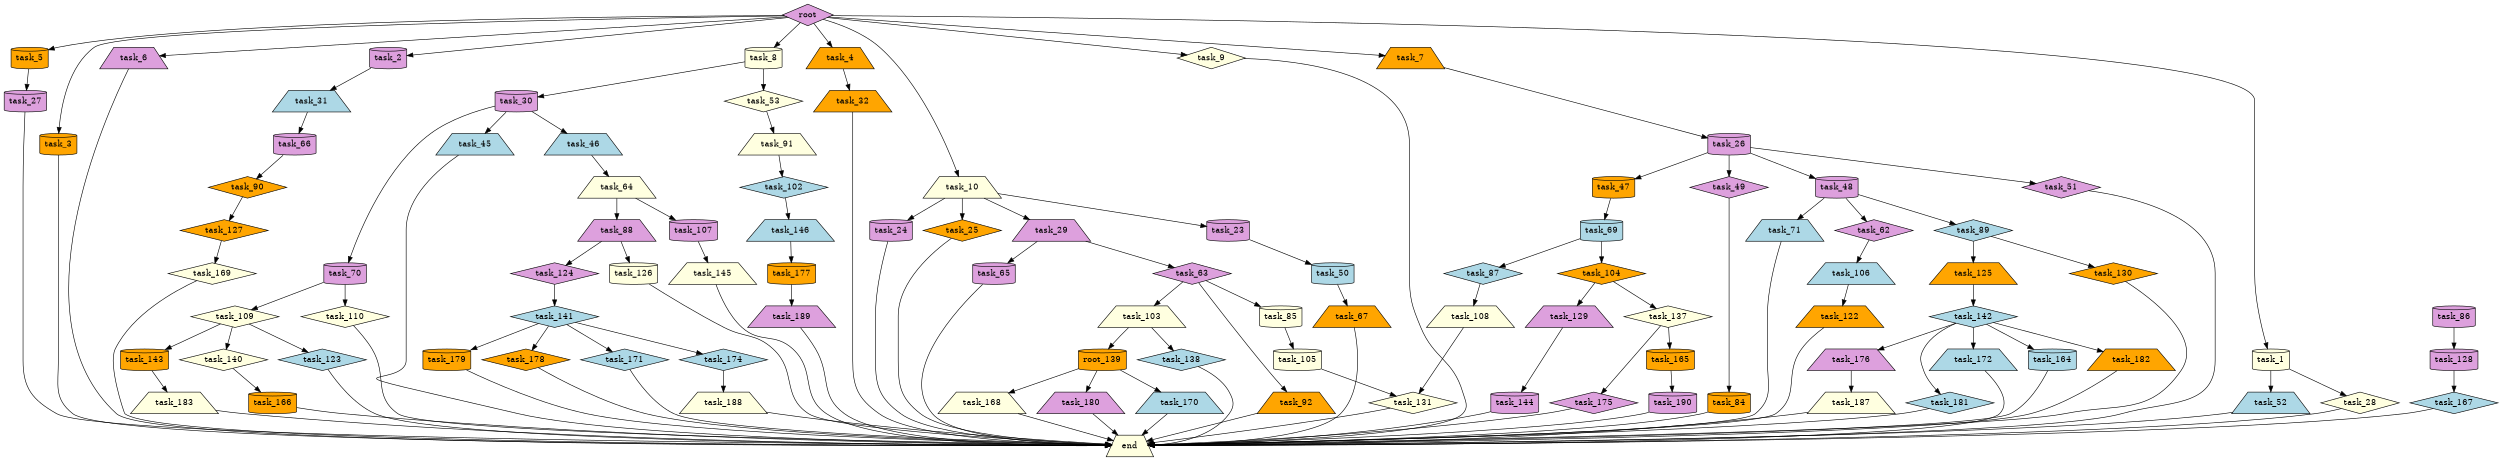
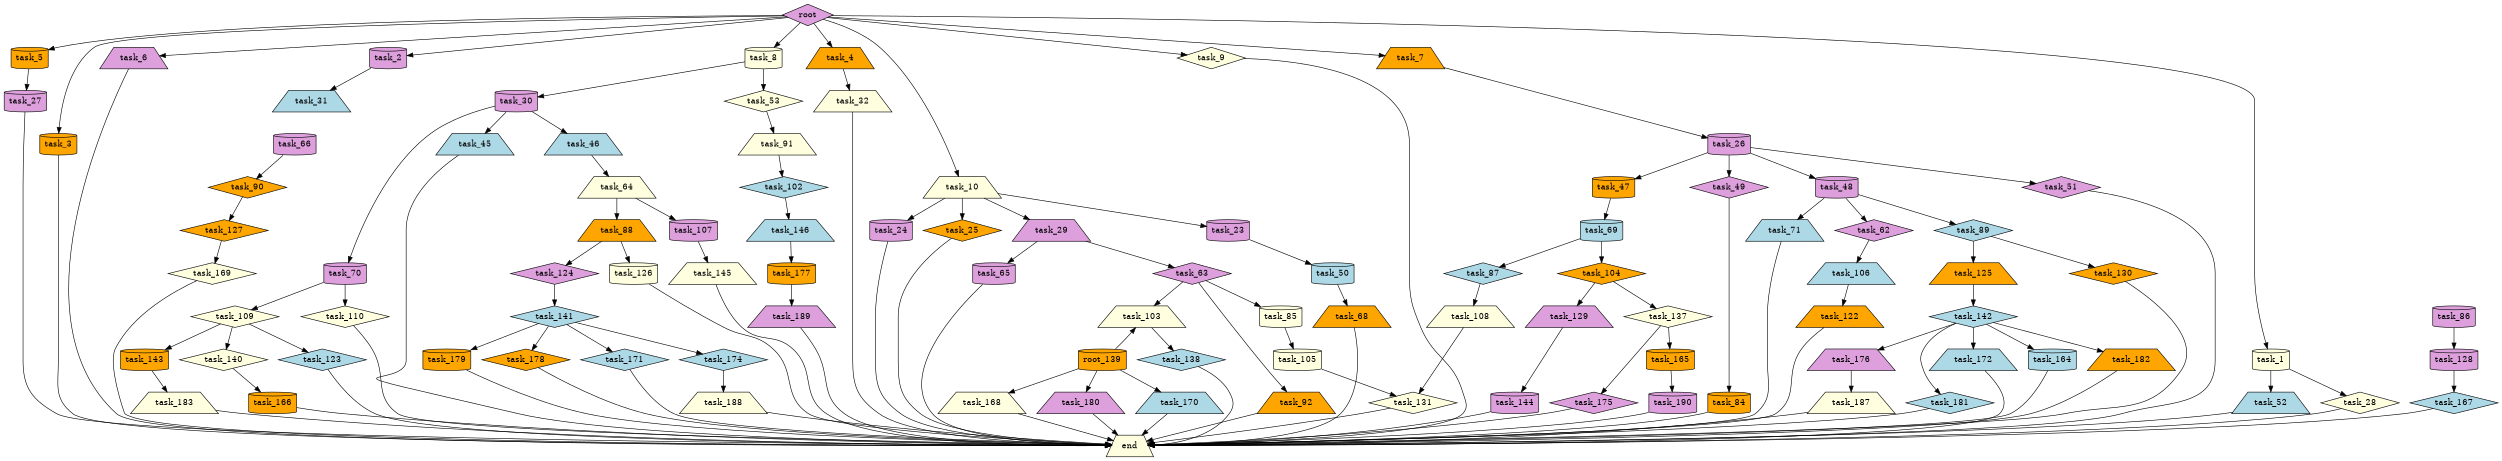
(853, 101) -> (853, 101)
(304, 120) -> none
(617, 230) -> (617, 230)
(1352, 317) -> (1352, 317)
(1120, 336) -> (1124, 341)
